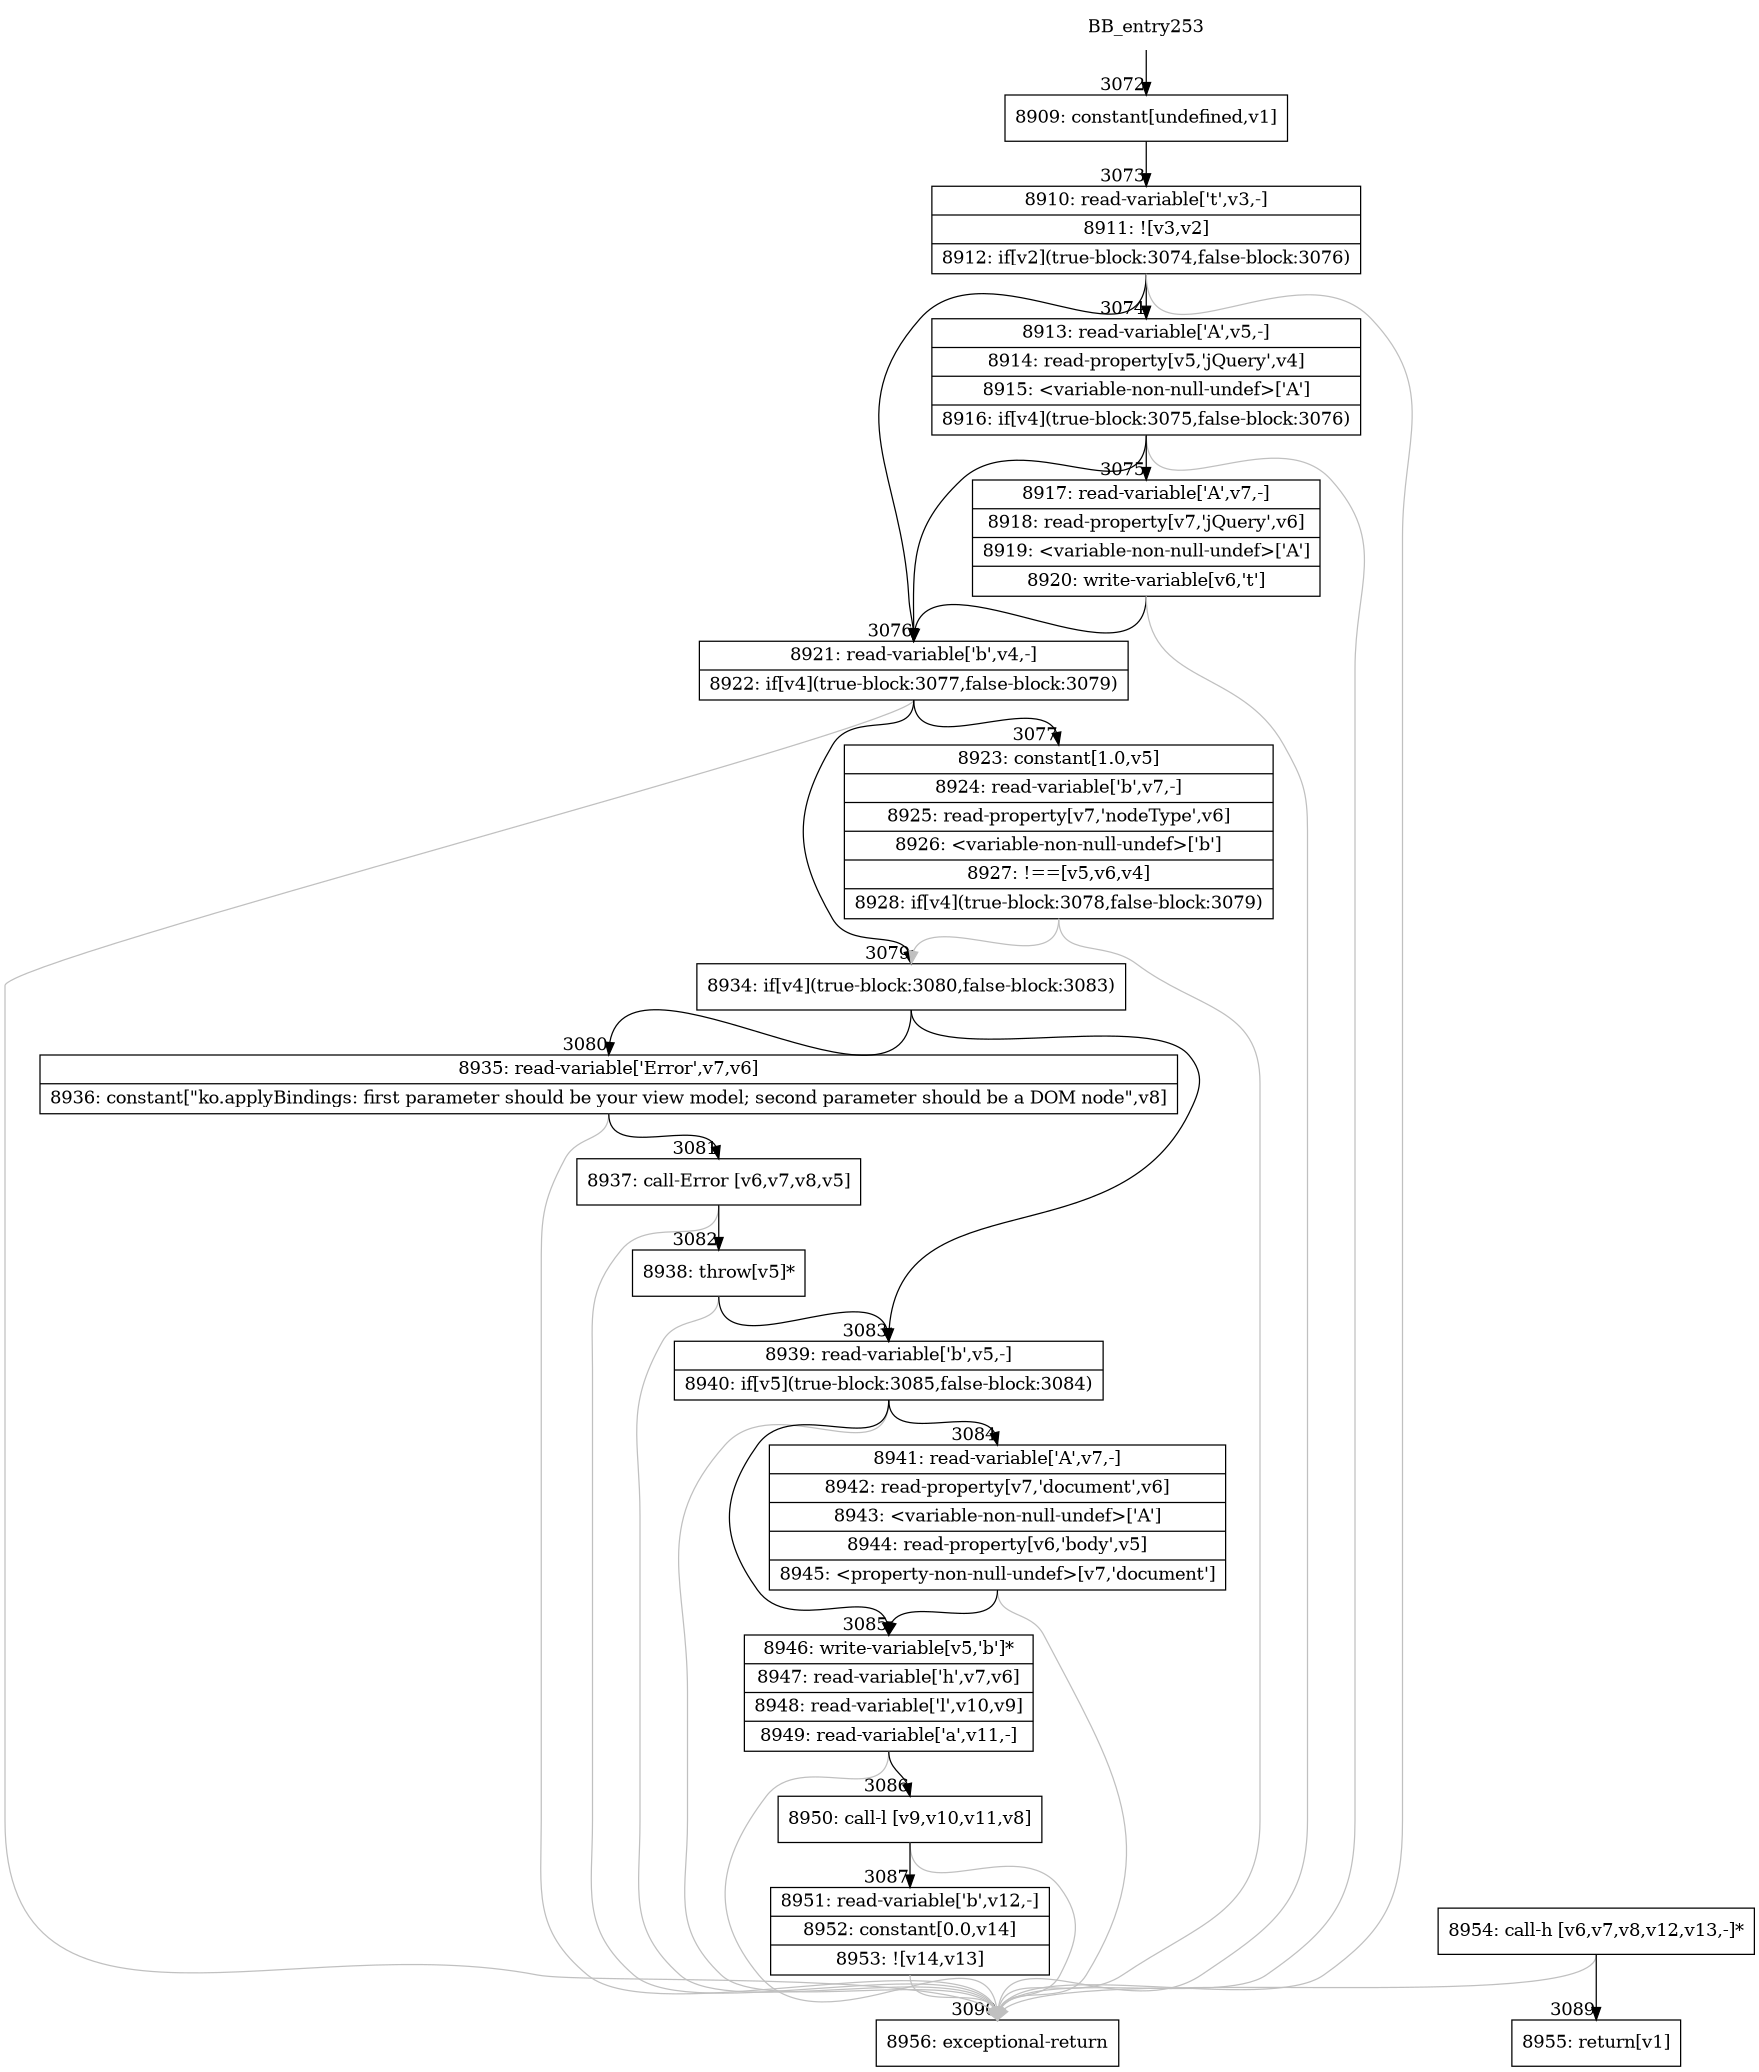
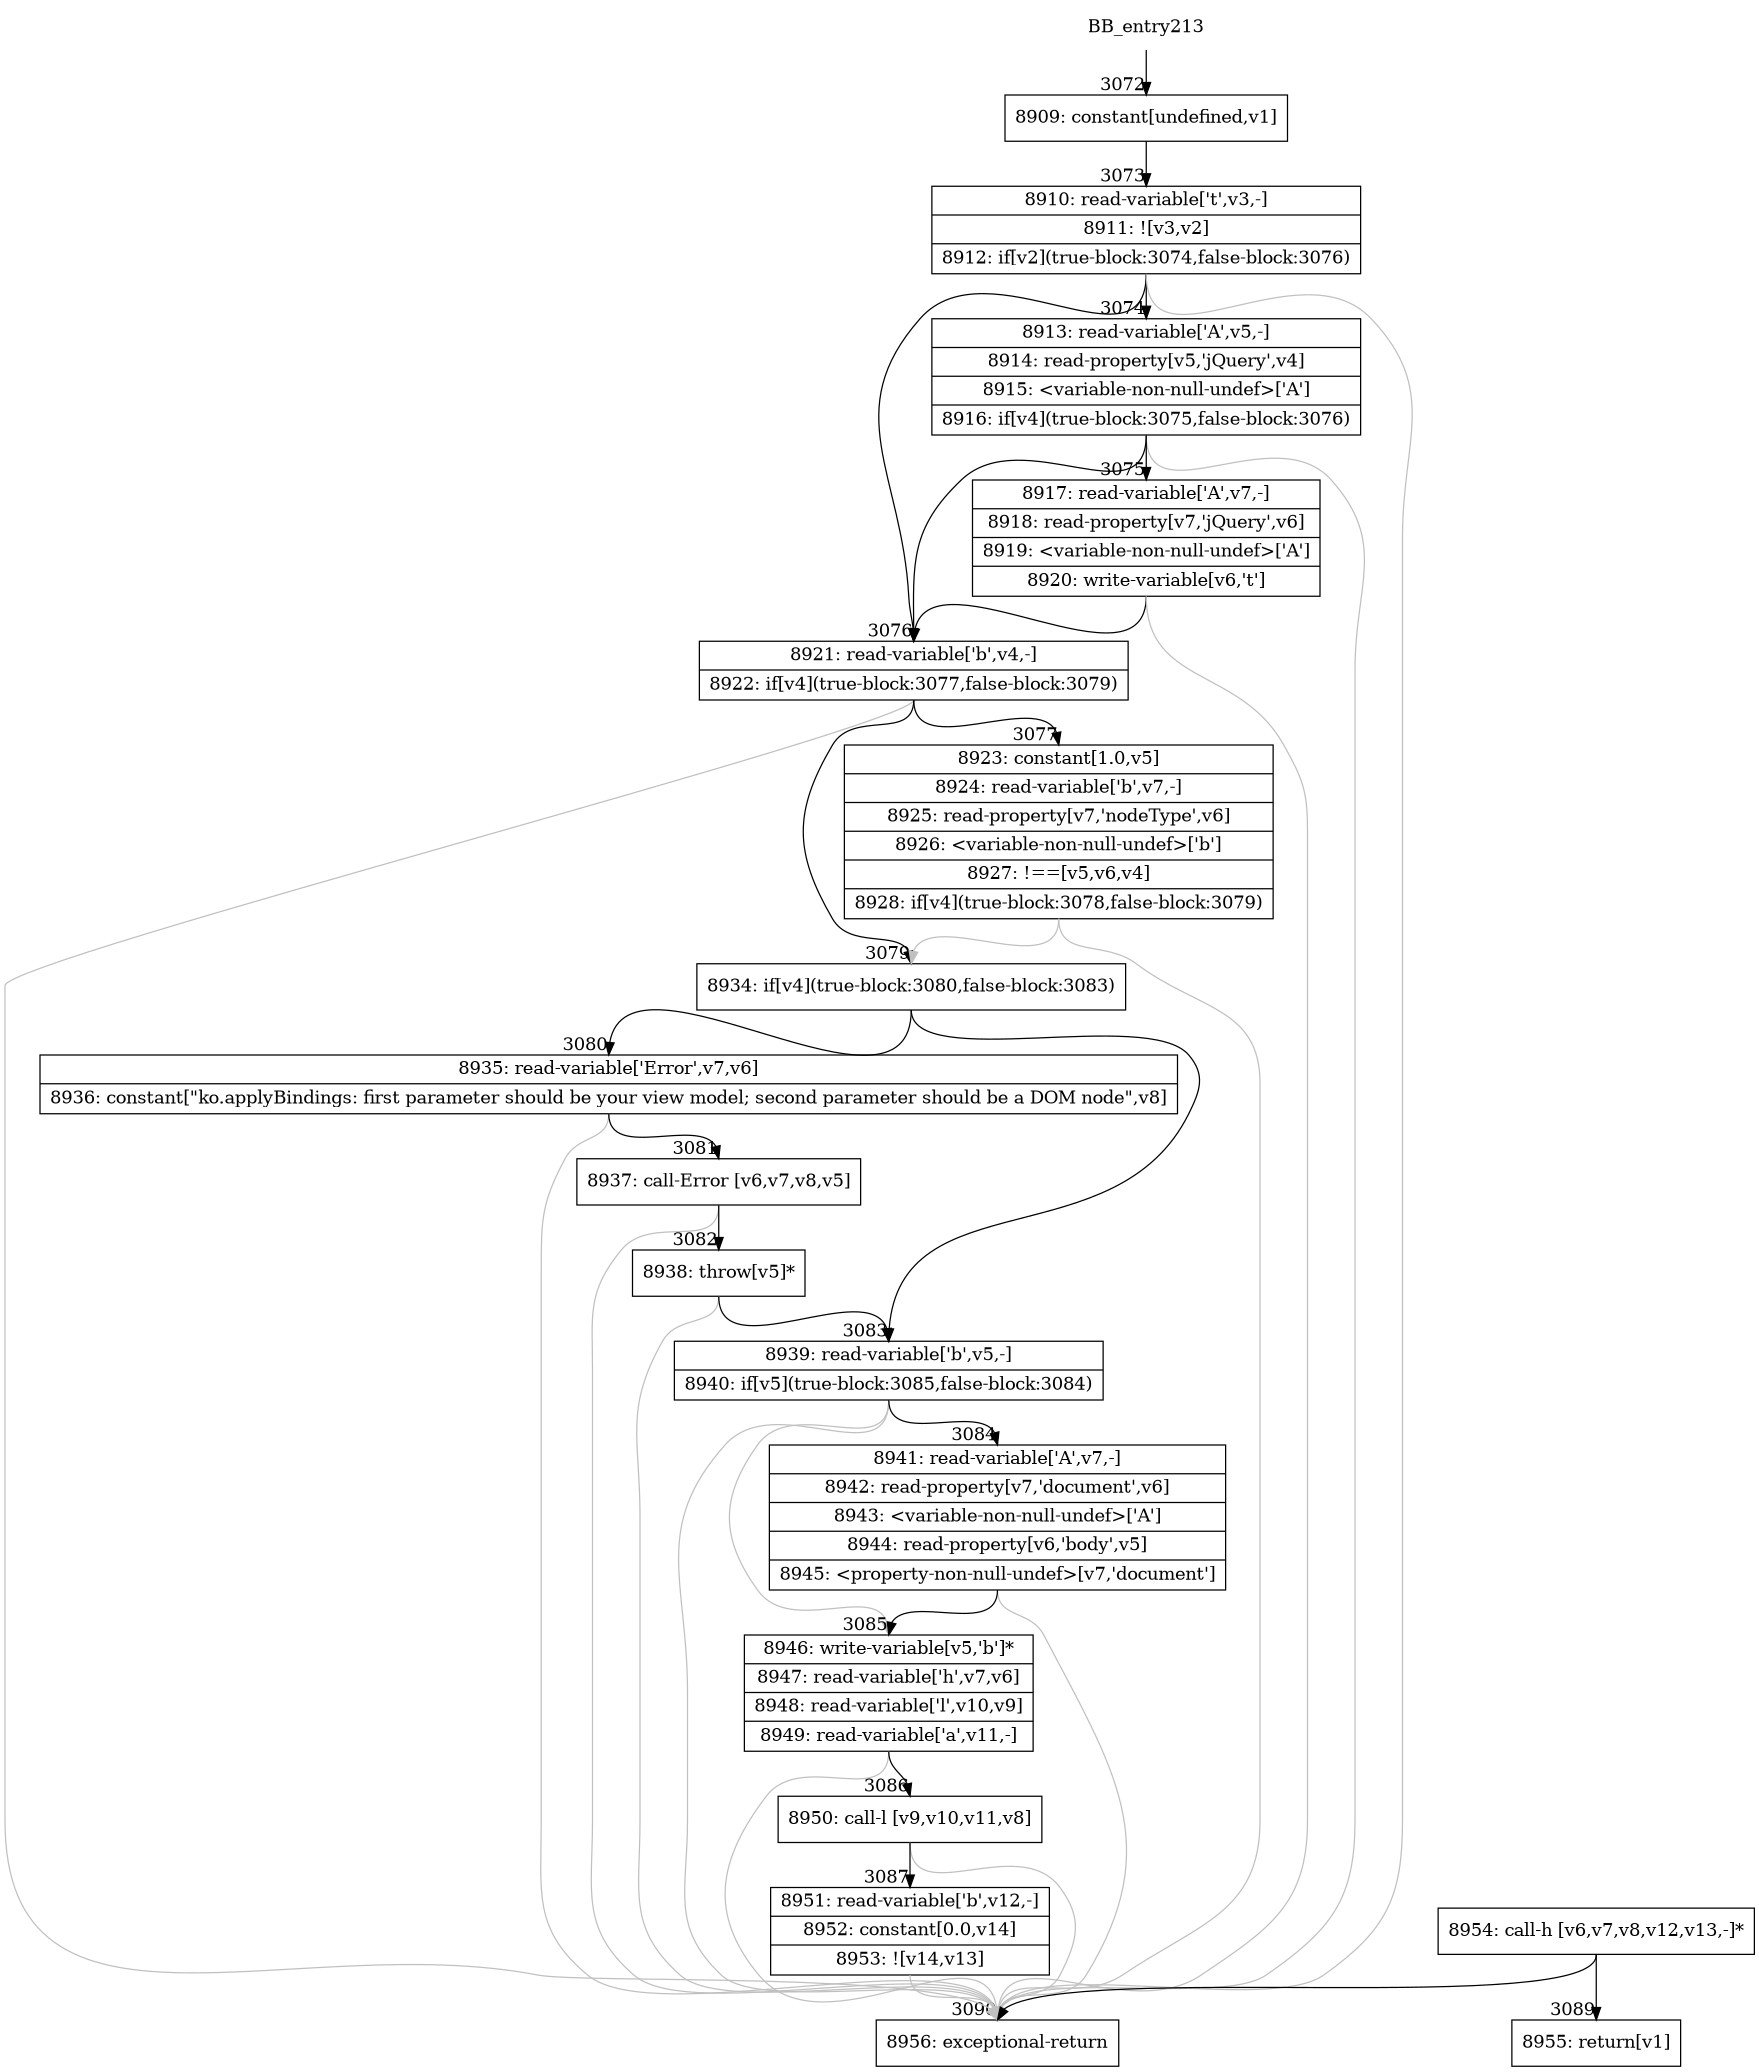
(1146, 28) -> (1146, 28)
(730, 1511) -> (730, 1511)
(1318, 1988) -> (1318, 1988)
